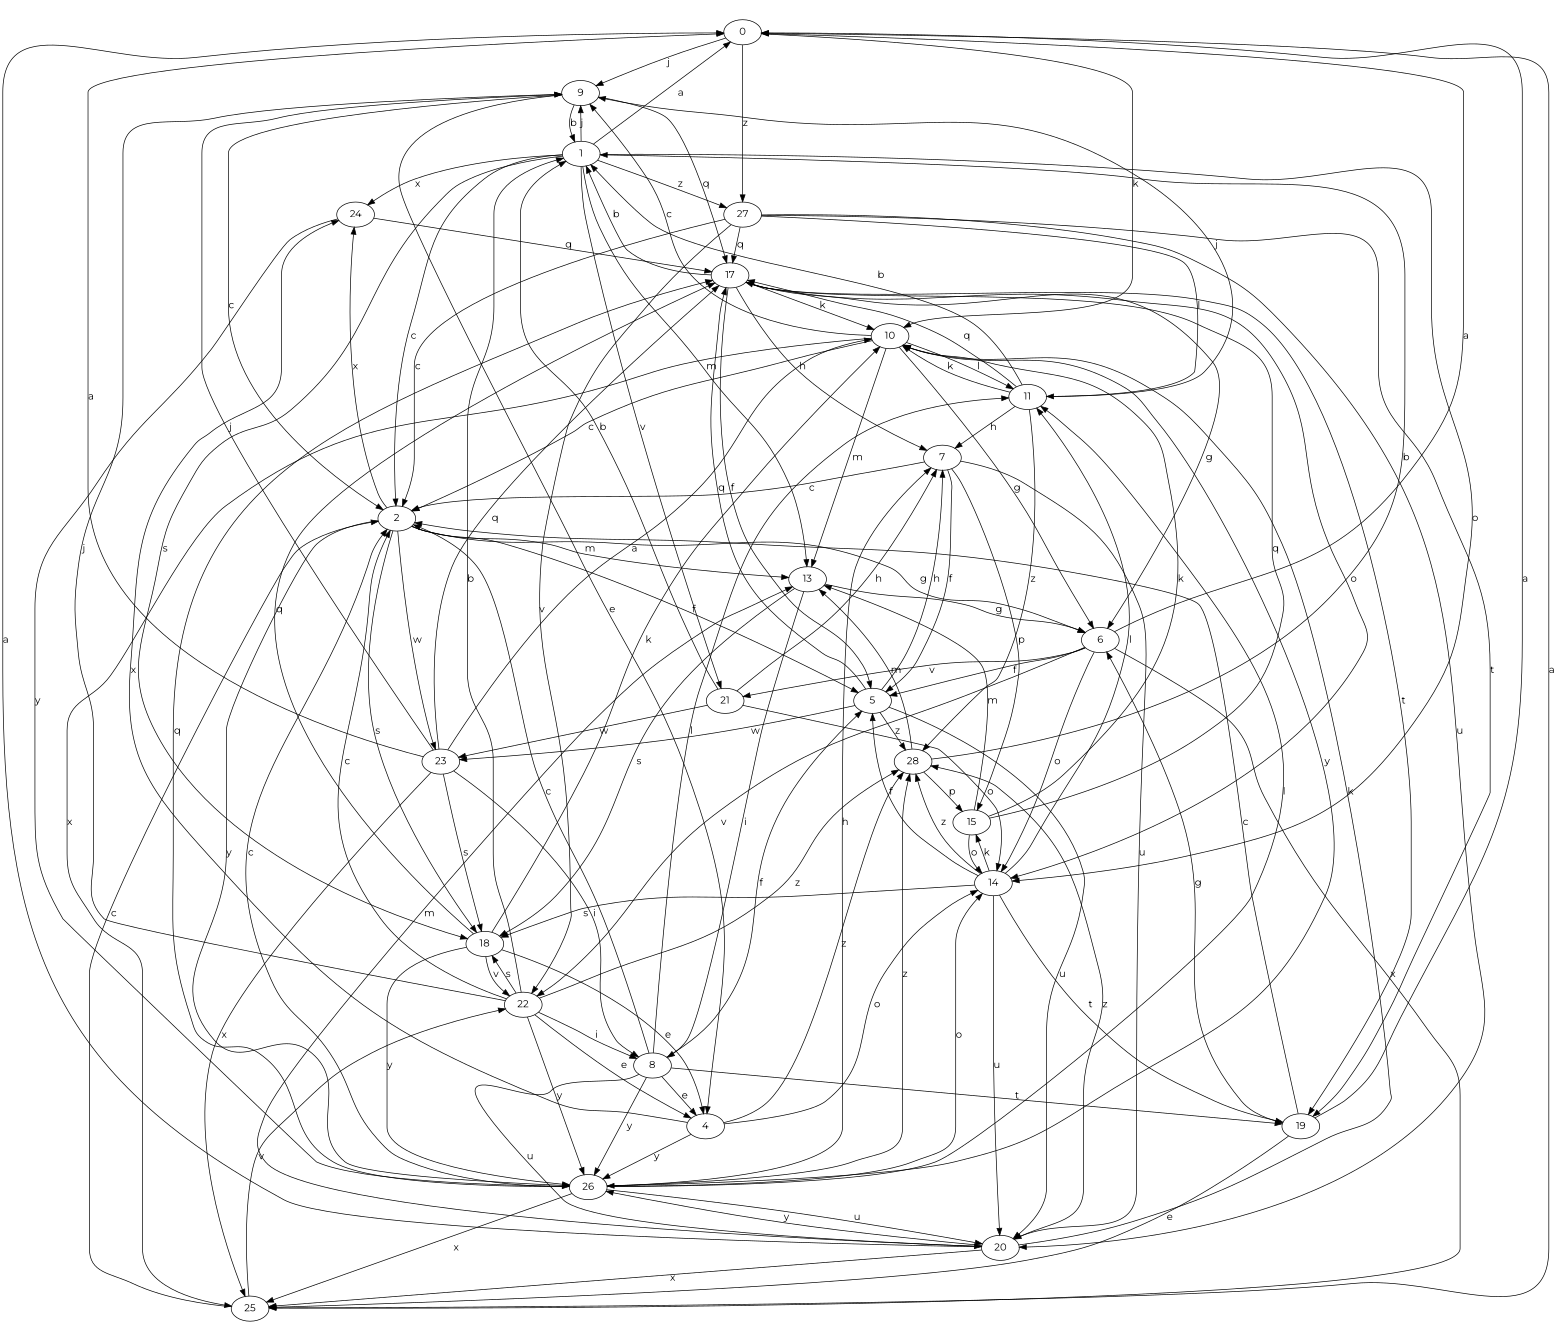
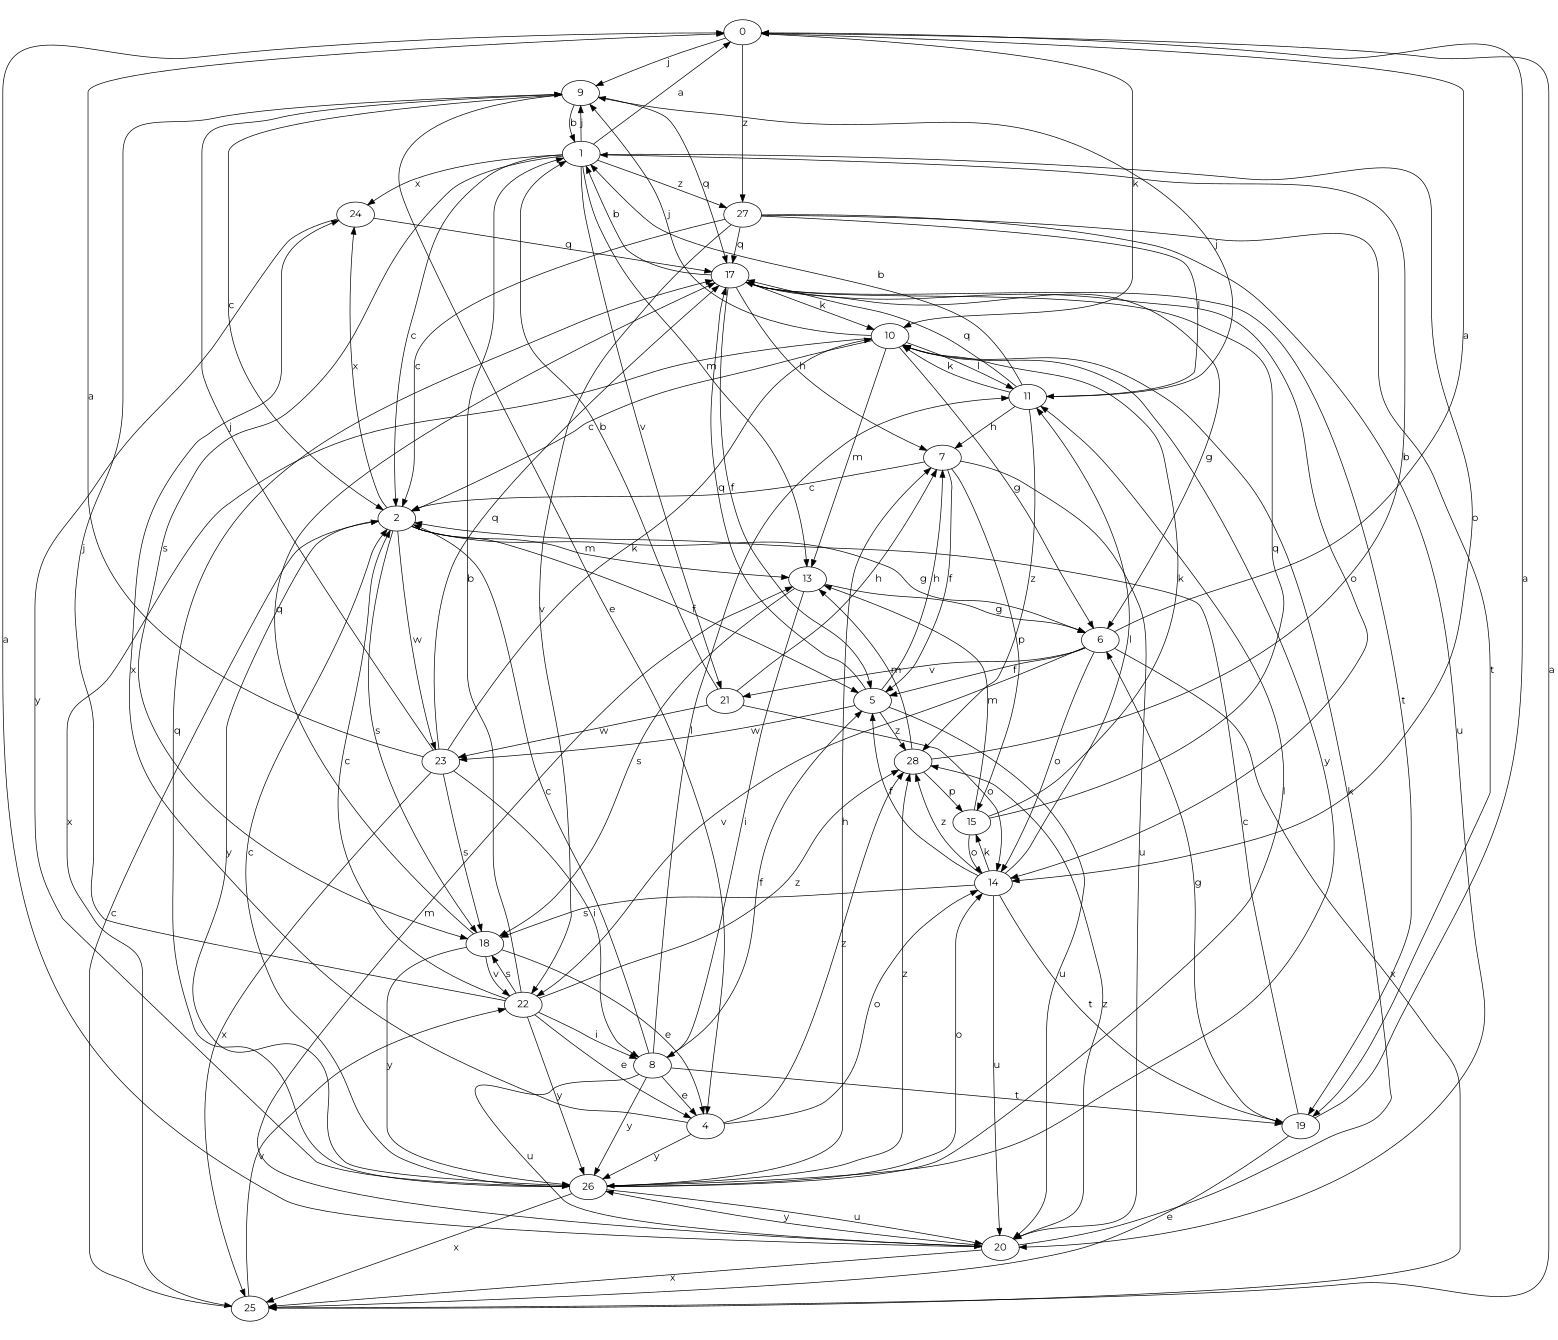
(669, 215) -> (669, 215)
(635, 549) -> (635, 549)
(650, 620) -> none
